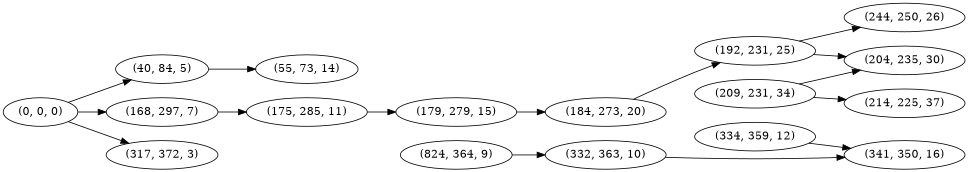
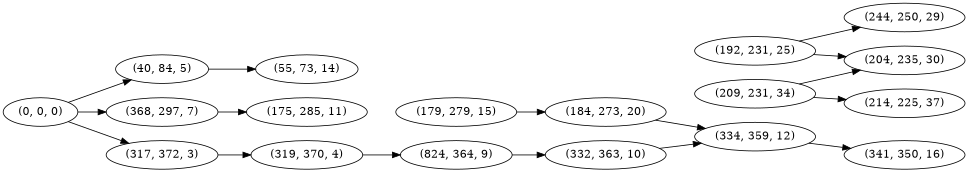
(905, 17) -> (905, 17)
(673, 82) -> (676, 124)
(162, 112) -> (162, 112)
(378, 112) -> none
none -> (307, 155)
(751, 159) -> (676, 146)
